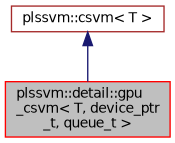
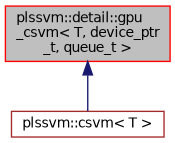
(88, 64) -> (88, 93)
